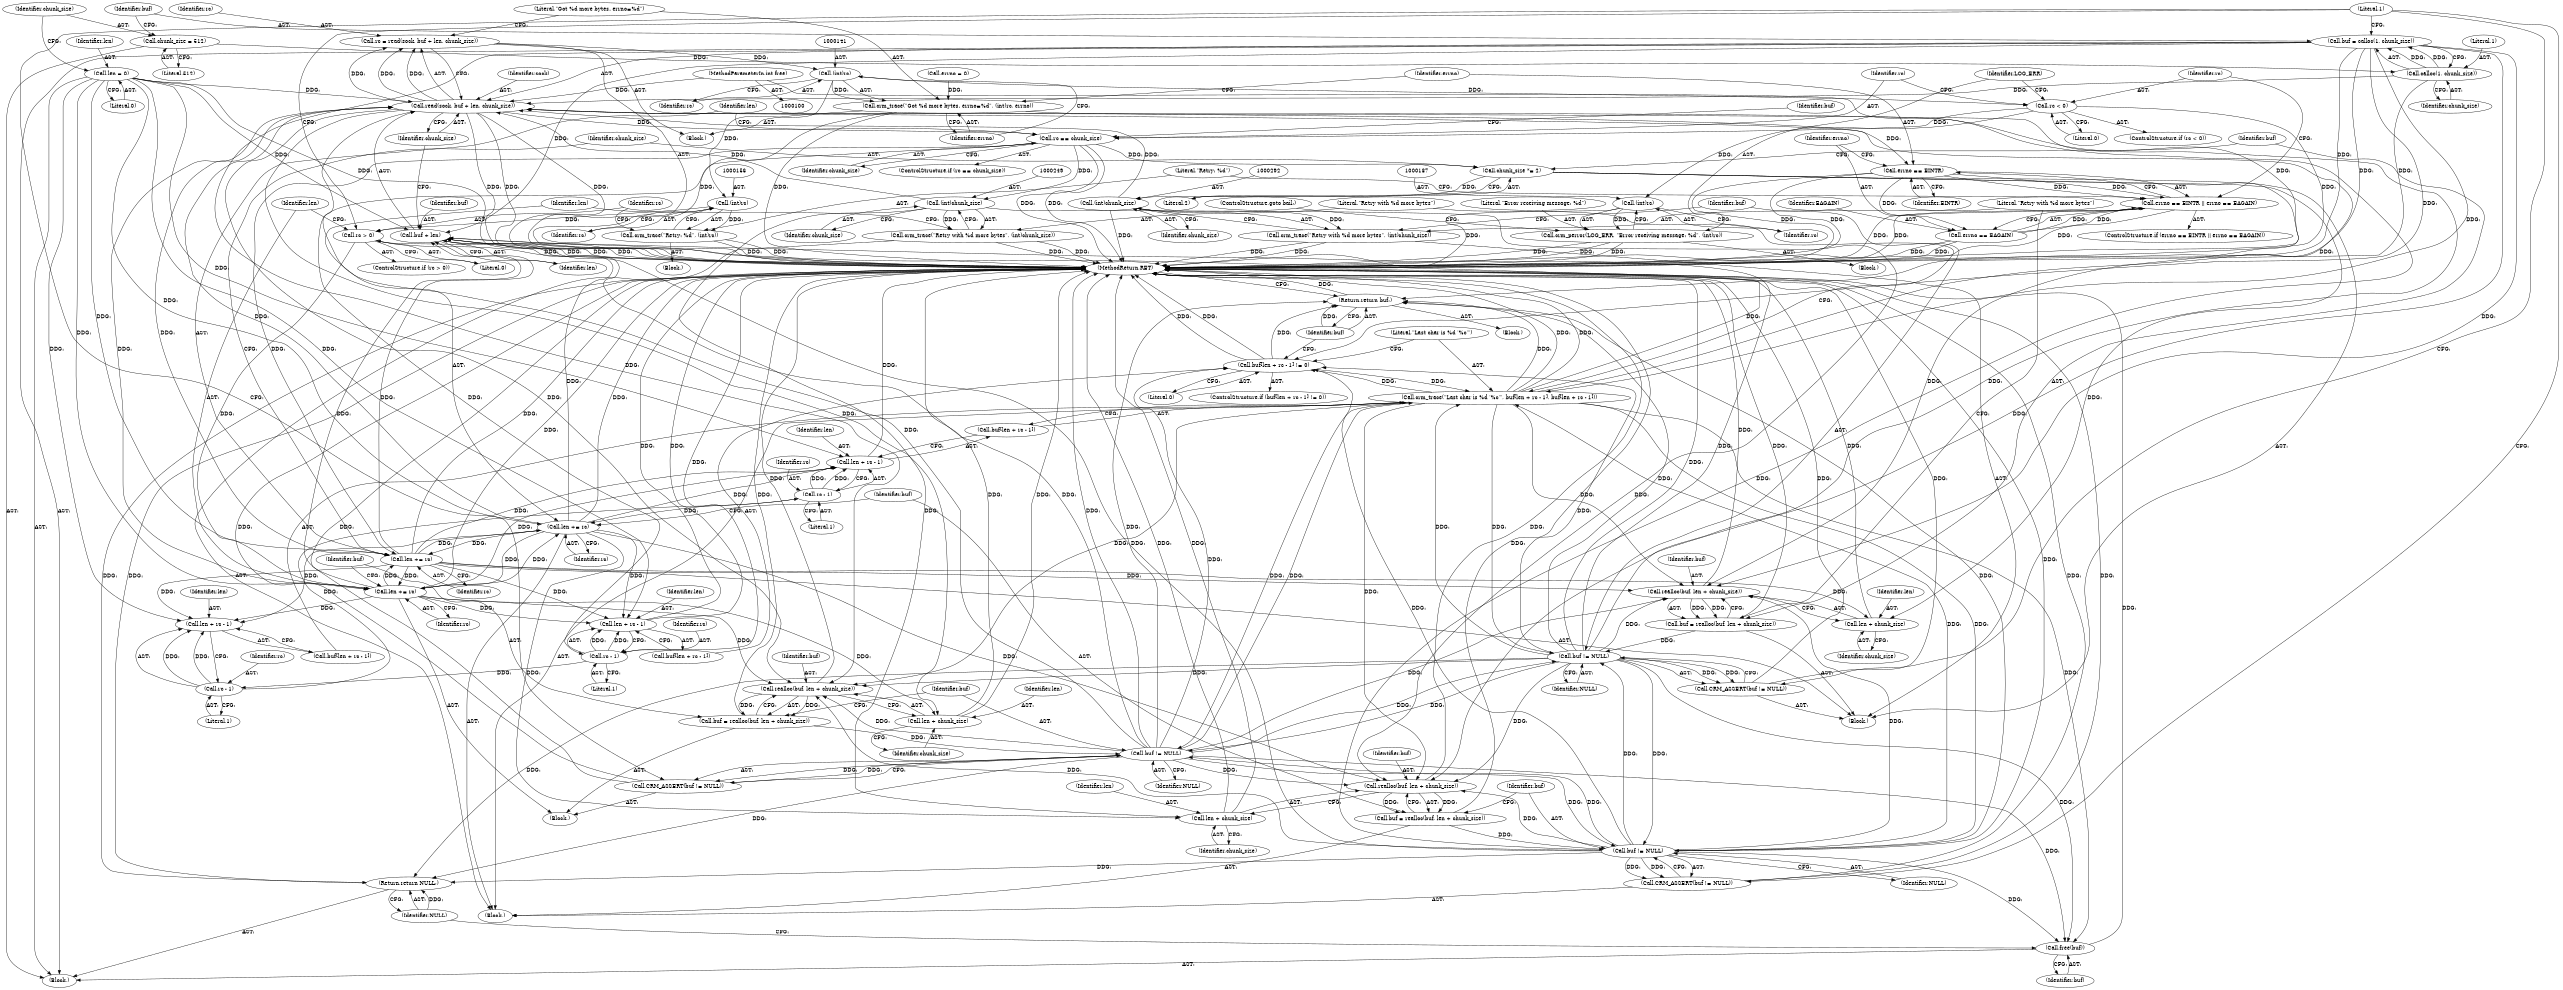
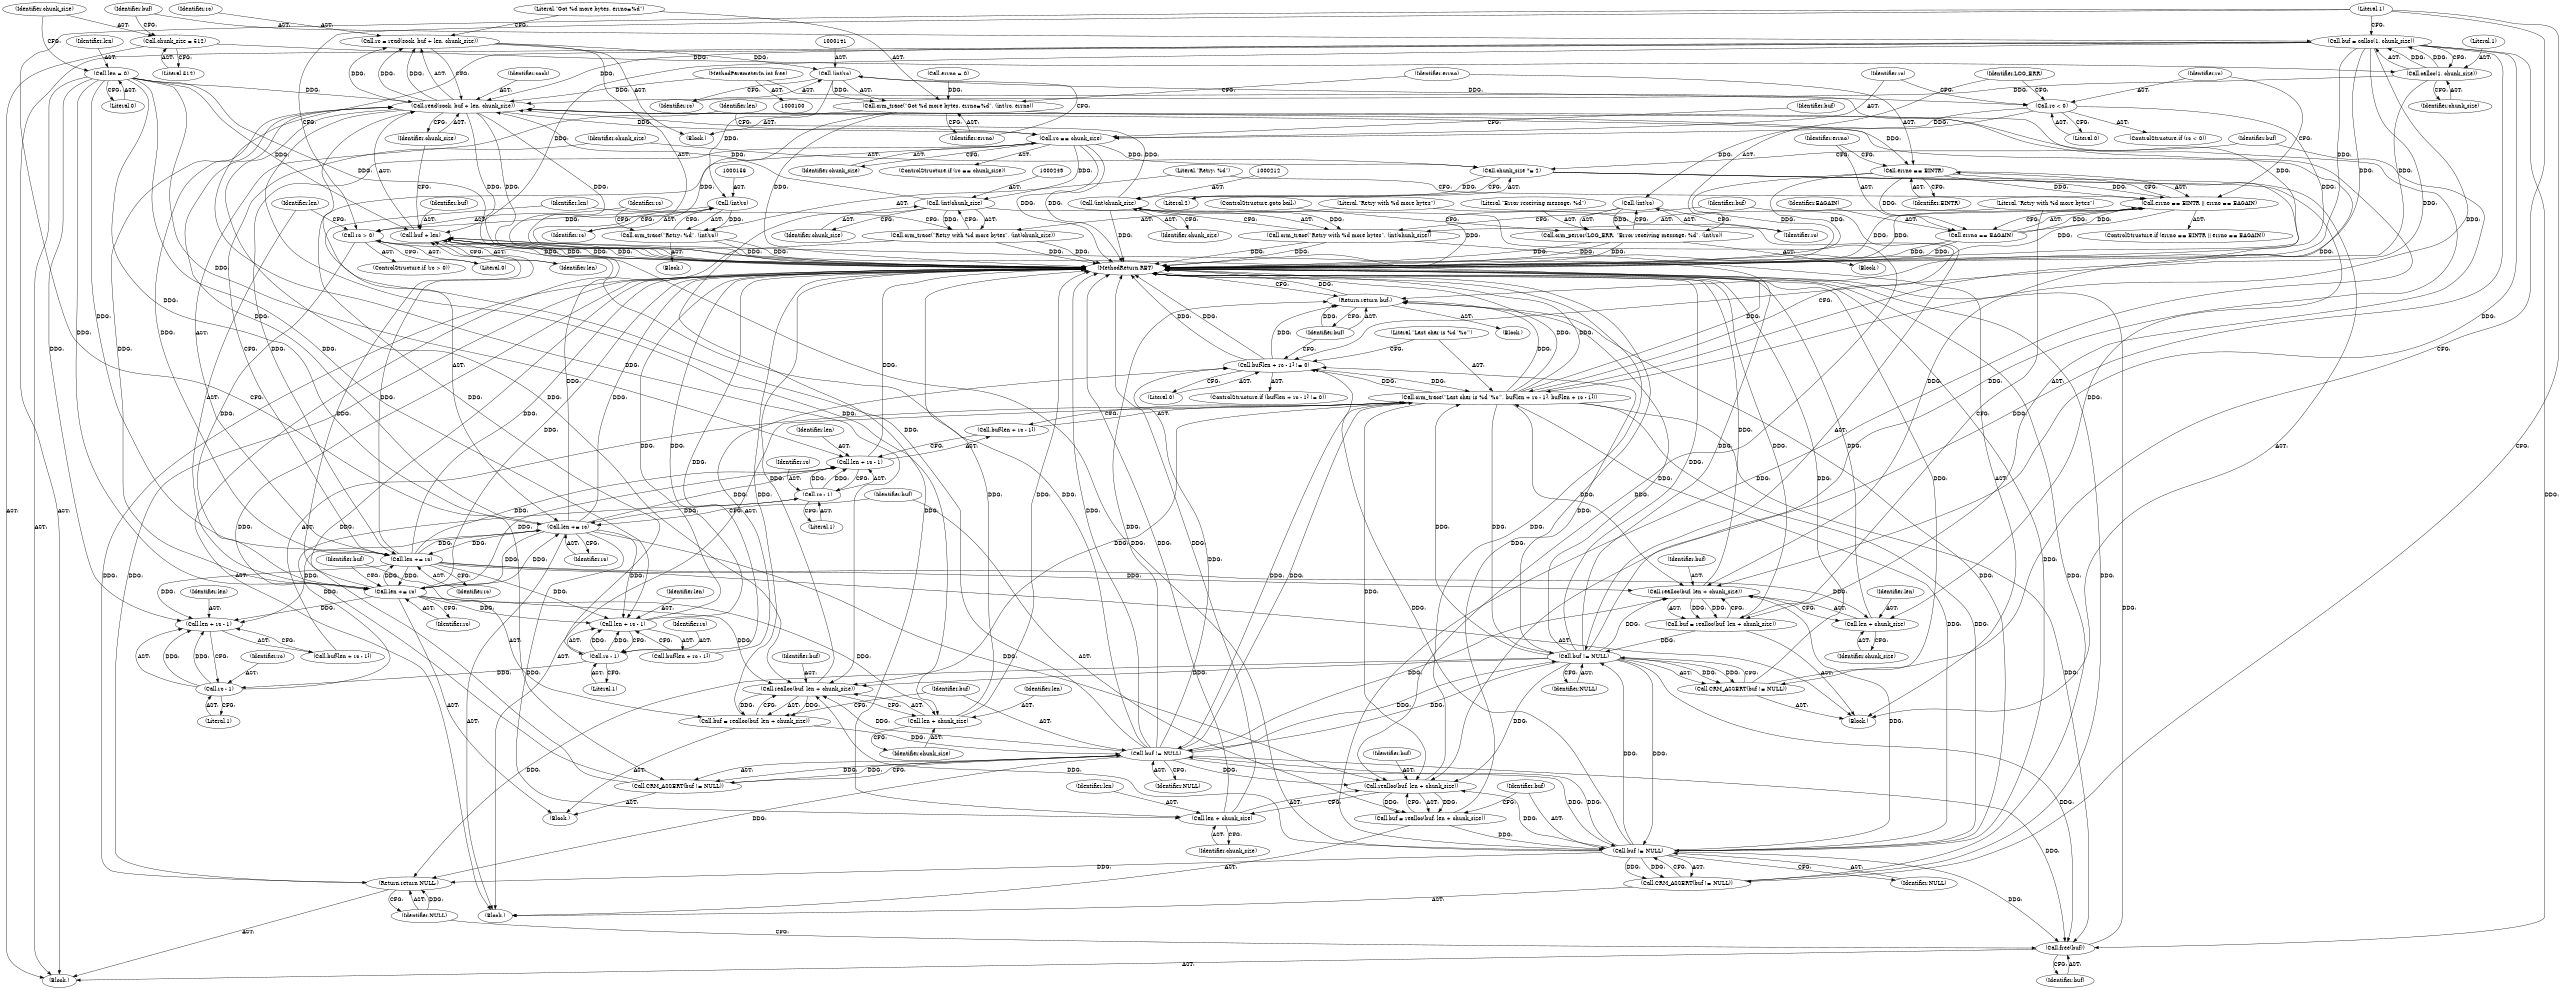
(608, 74) -> (608, 74)
(1269, 171) -> (1269, 171)
(1417, 171) -> none
none -> (2545, 658)
